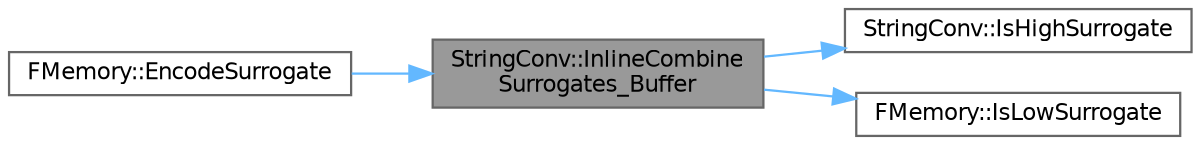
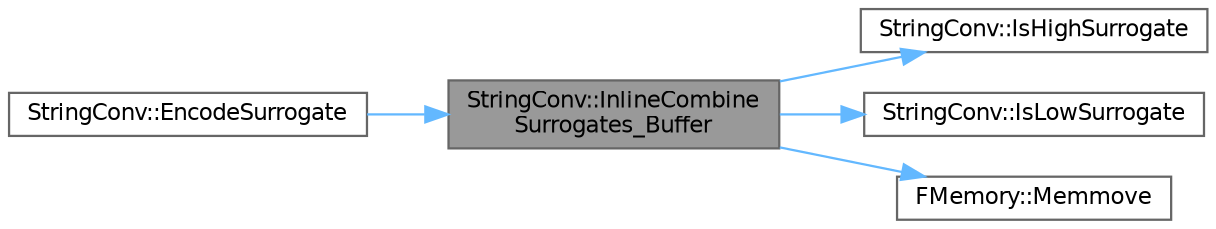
(180, 74) -> (188, 114)
(1018, 114) -> (1034, 114)
none -> (1034, 198)
